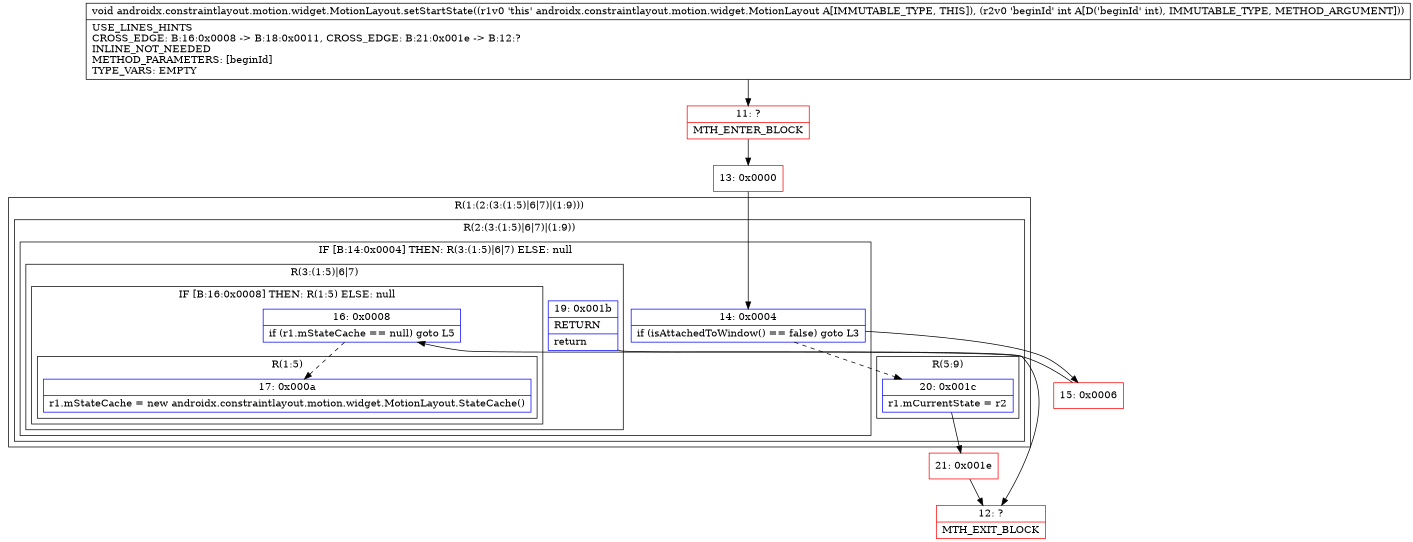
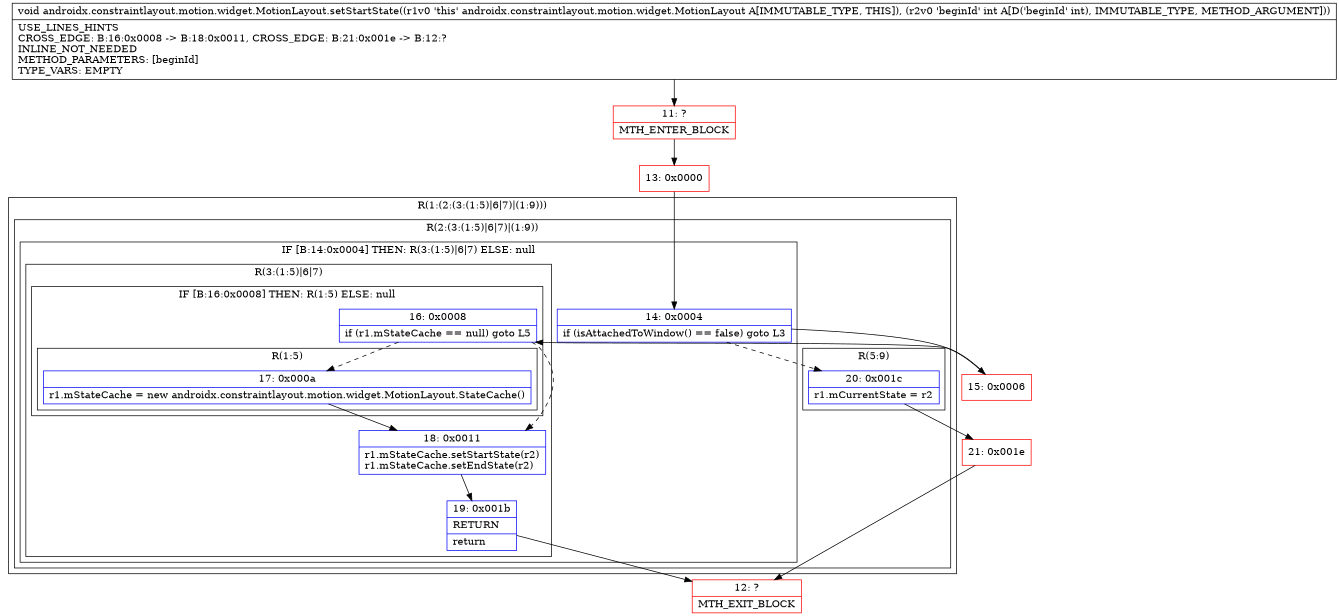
none -> (452, 452)
